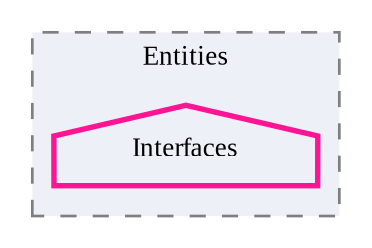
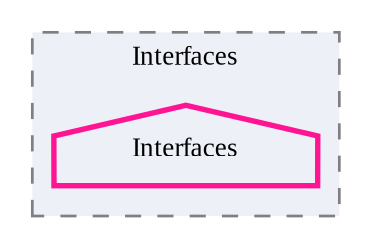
(186, 58) -> (186, 58)
